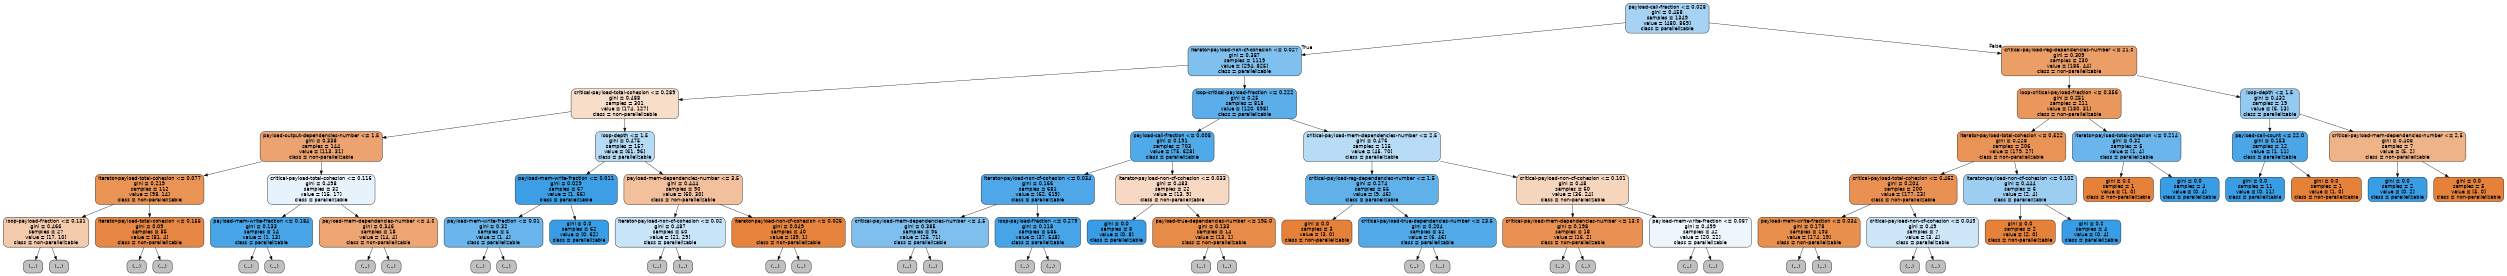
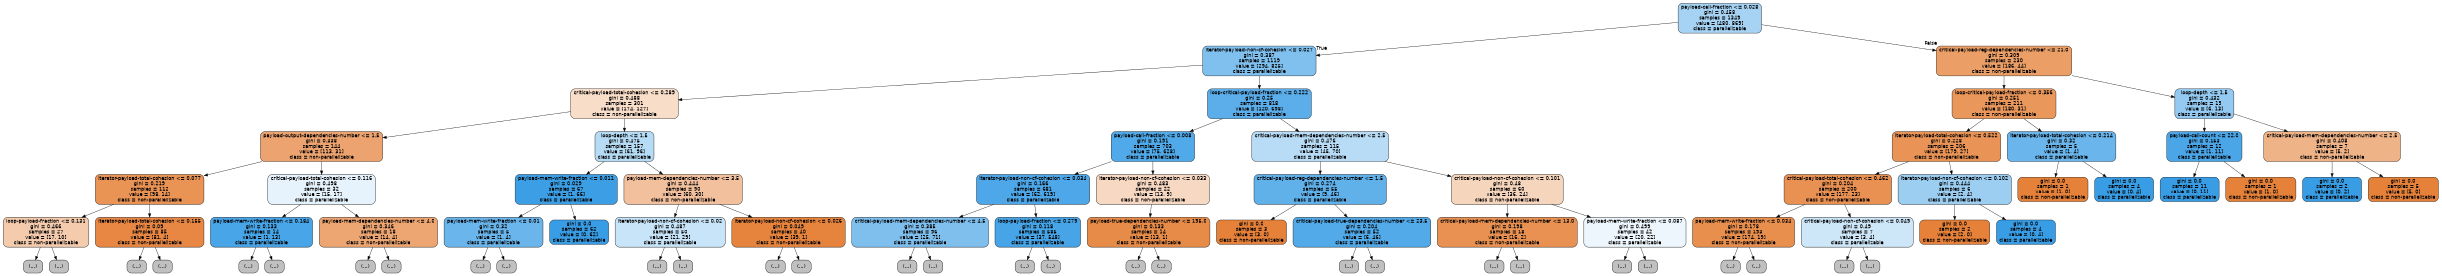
(1117, 232) -> none
